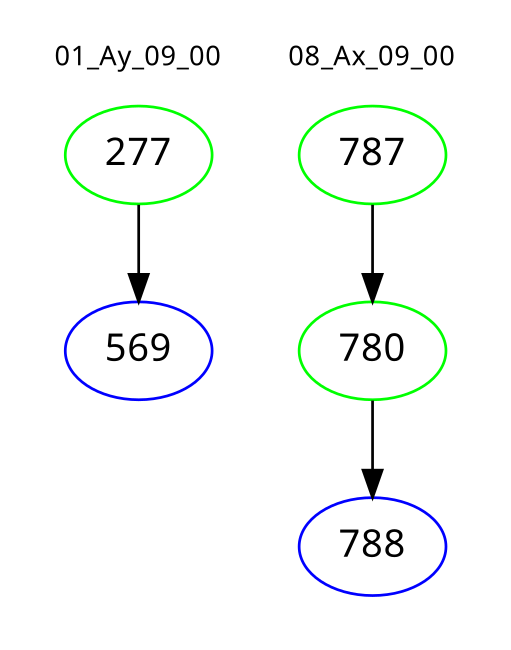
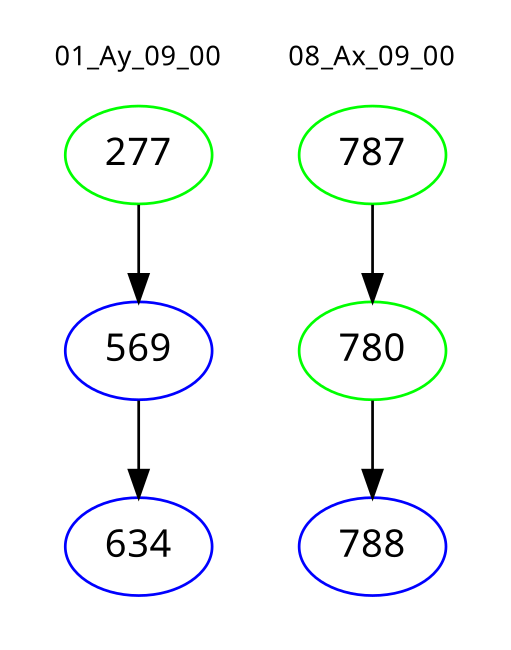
none -> (139, 547)
